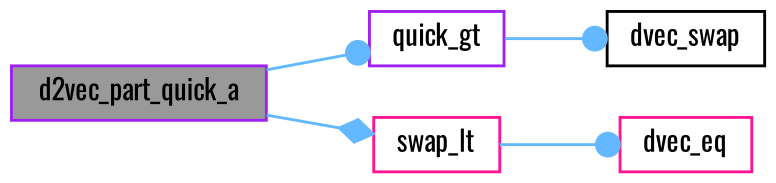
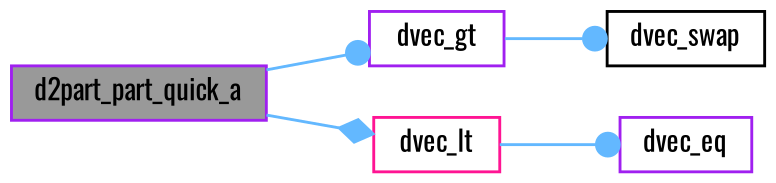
(437, 39) -> (437, 39)
(139, 93) -> (139, 93)
(437, 145) -> (437, 145)
(686, 145) -> (686, 145)
